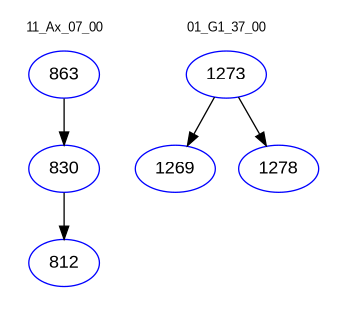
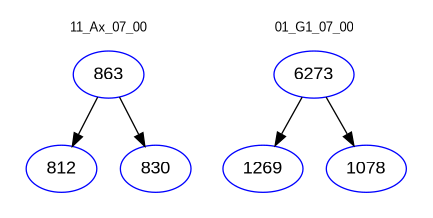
(227, 28) -> (315, 28)
(226, 75) -> (314, 75)
(279, 169) -> (366, 169)
(64, 209) -> (88, 116)
